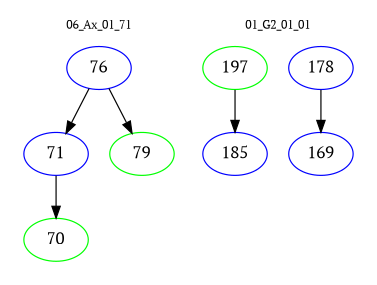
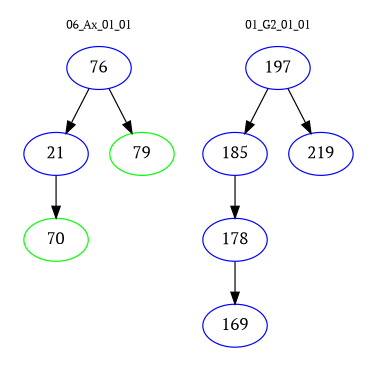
(99, 26) -> (99, 26)
(235, 68) -> (278, 68)
(56, 154) -> (56, 154)
none -> (321, 154)
none -> (235, 191)
